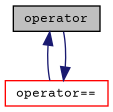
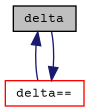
(57, 19) -> (45, 19)
(57, 93) -> (45, 93)
